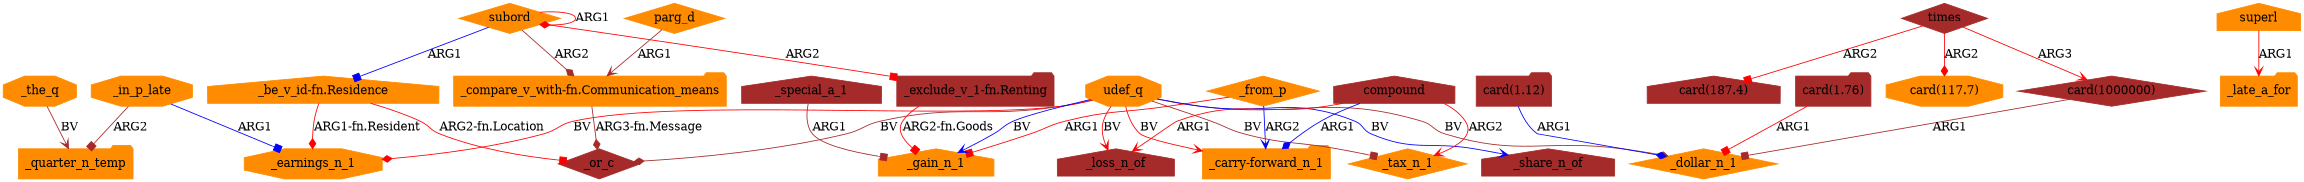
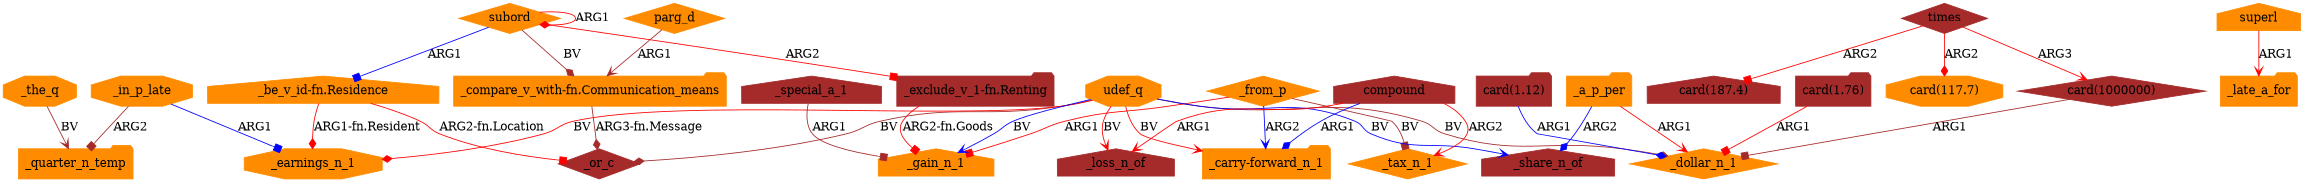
(572, 55) -> (572, 55)
none -> (1599, 91)
(1258, 137) -> (1362, 114)
